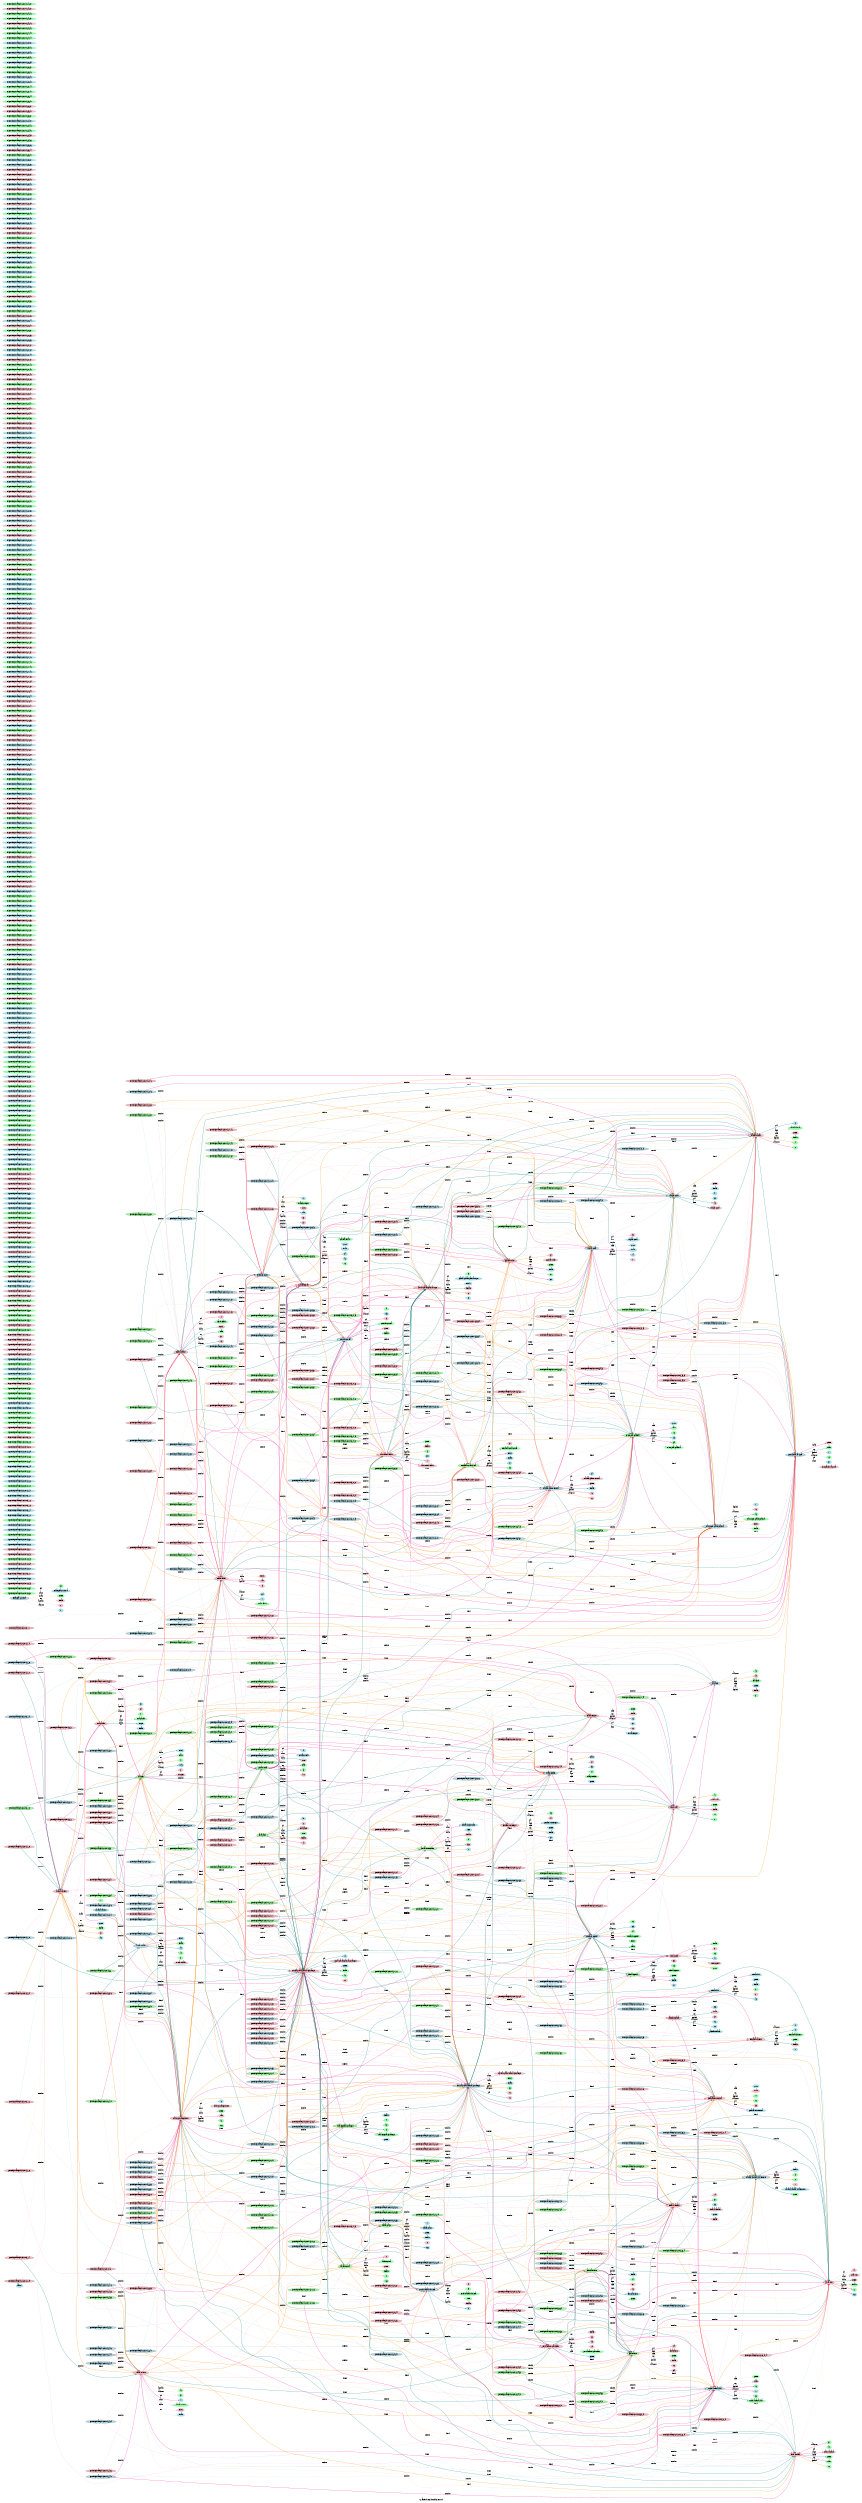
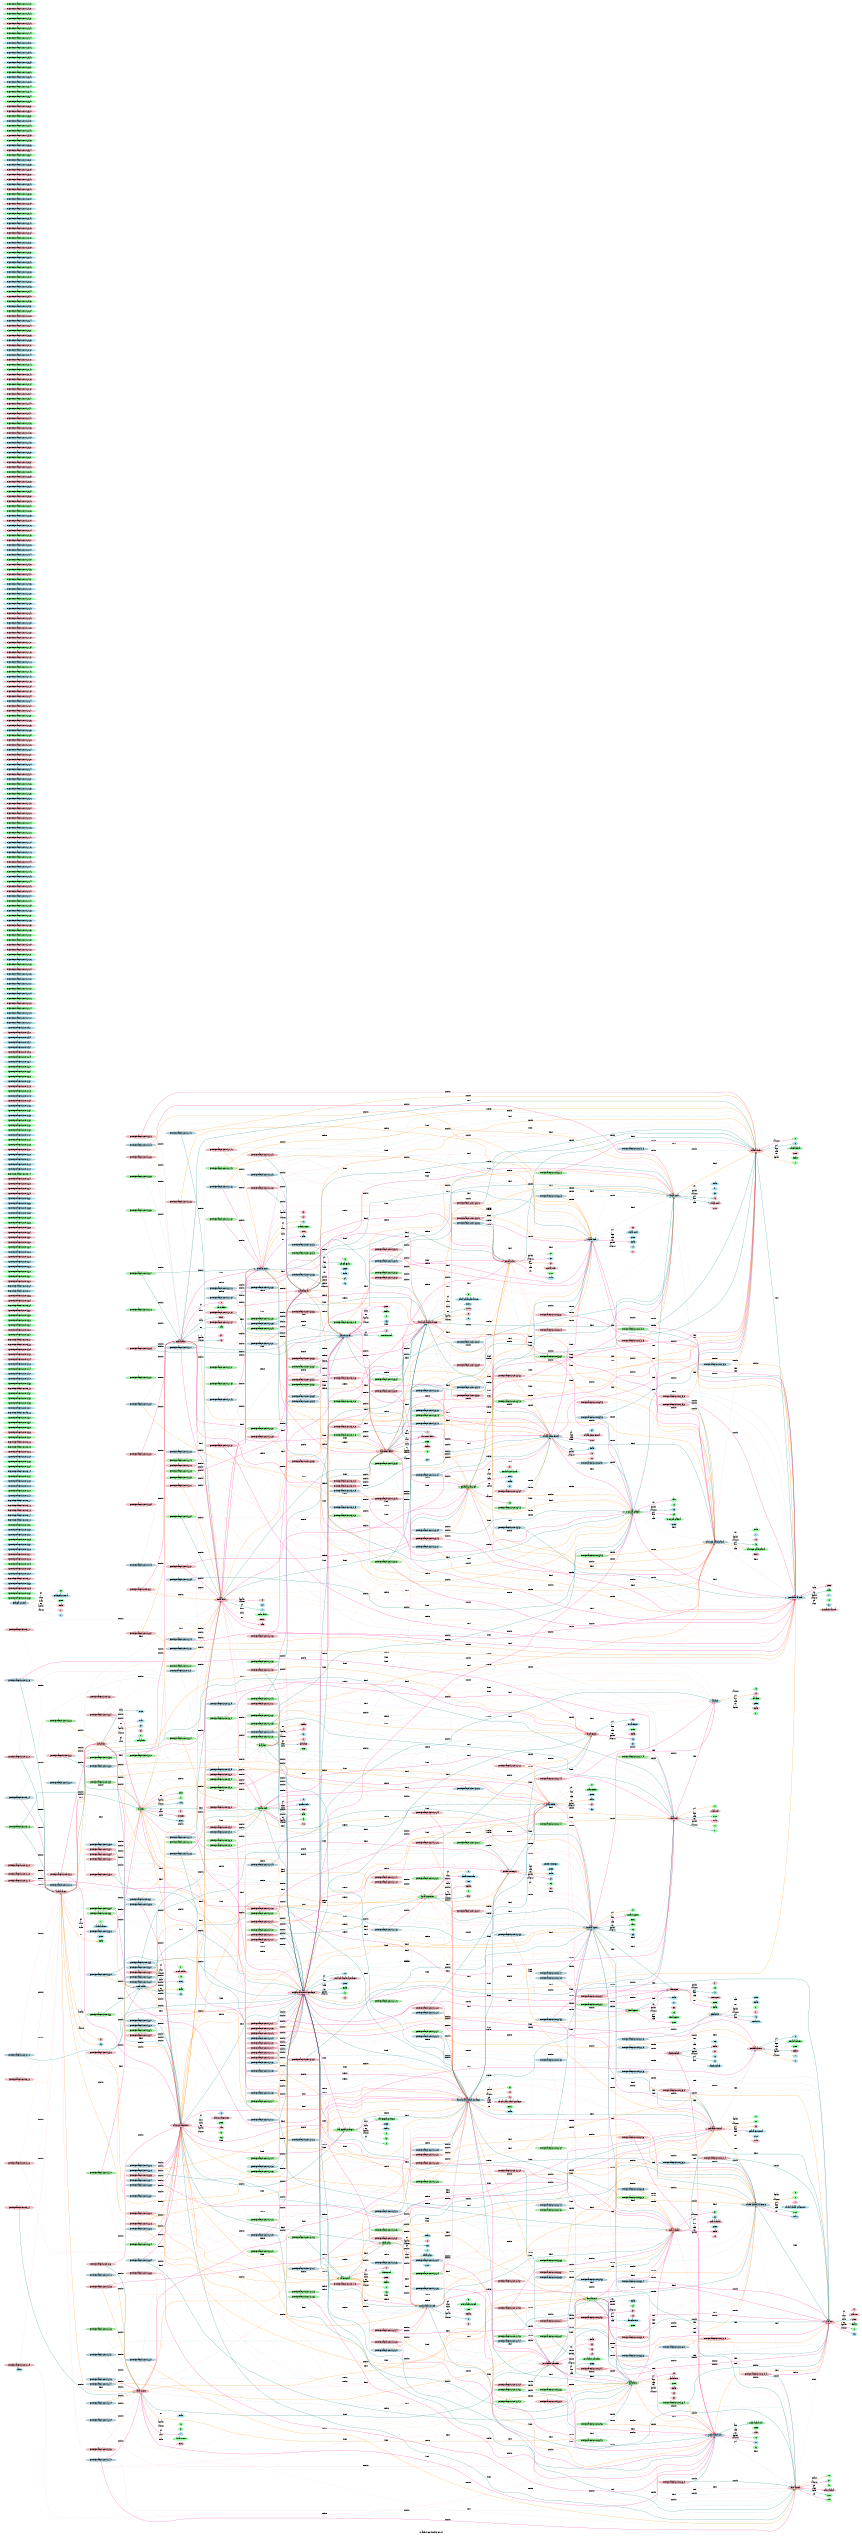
none -> (19, 399)
(510, 1868) -> none
